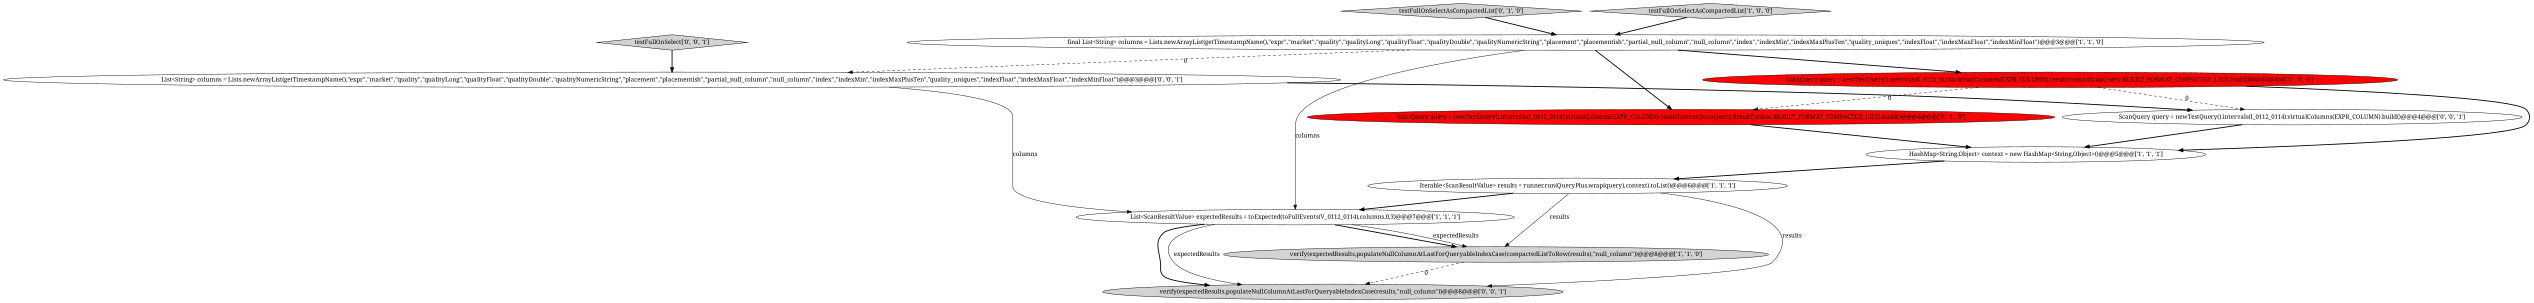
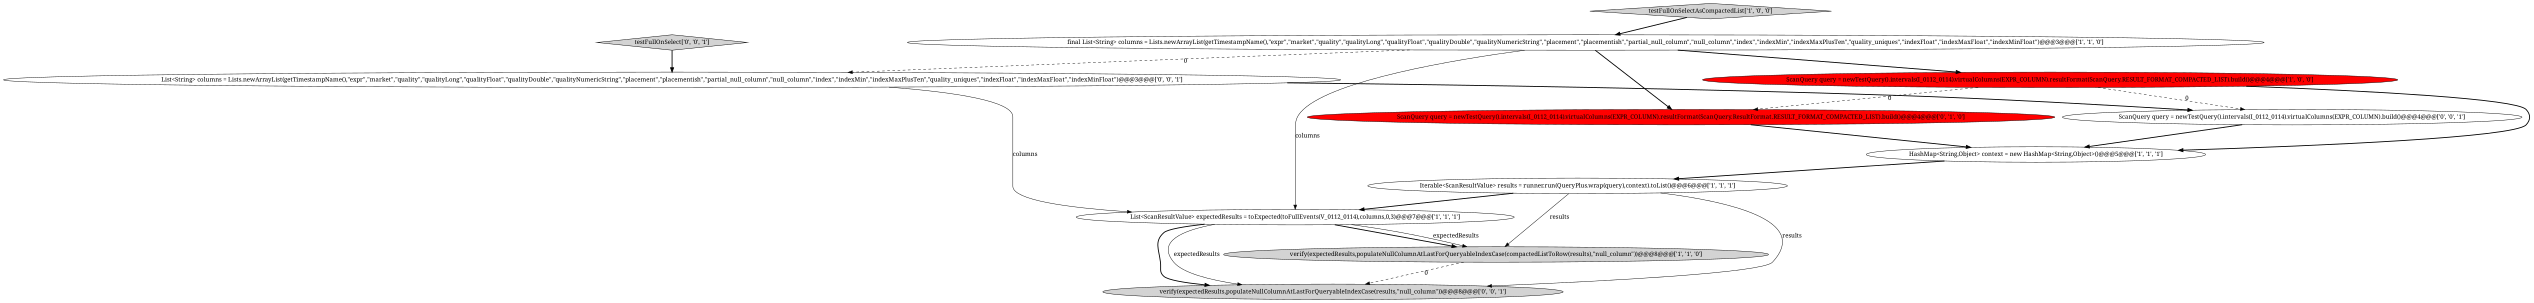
(1461, 11) -> none
